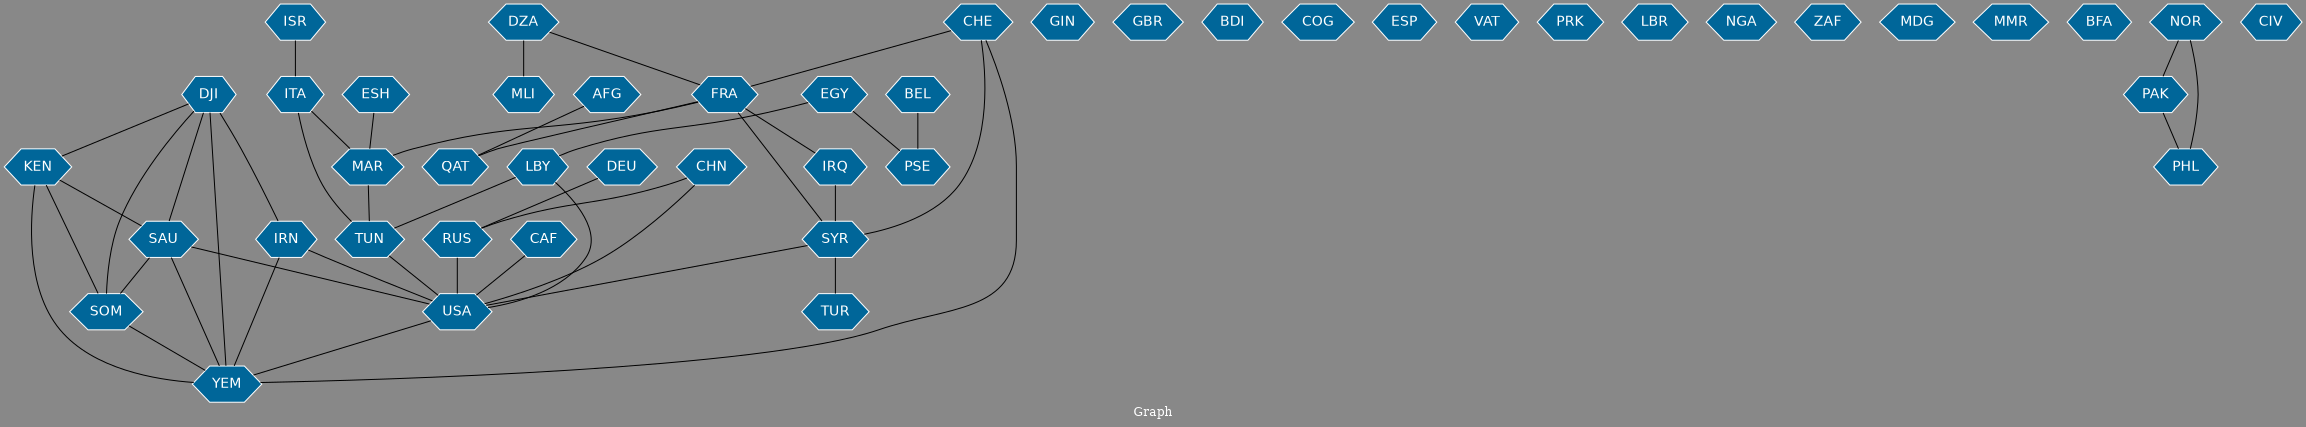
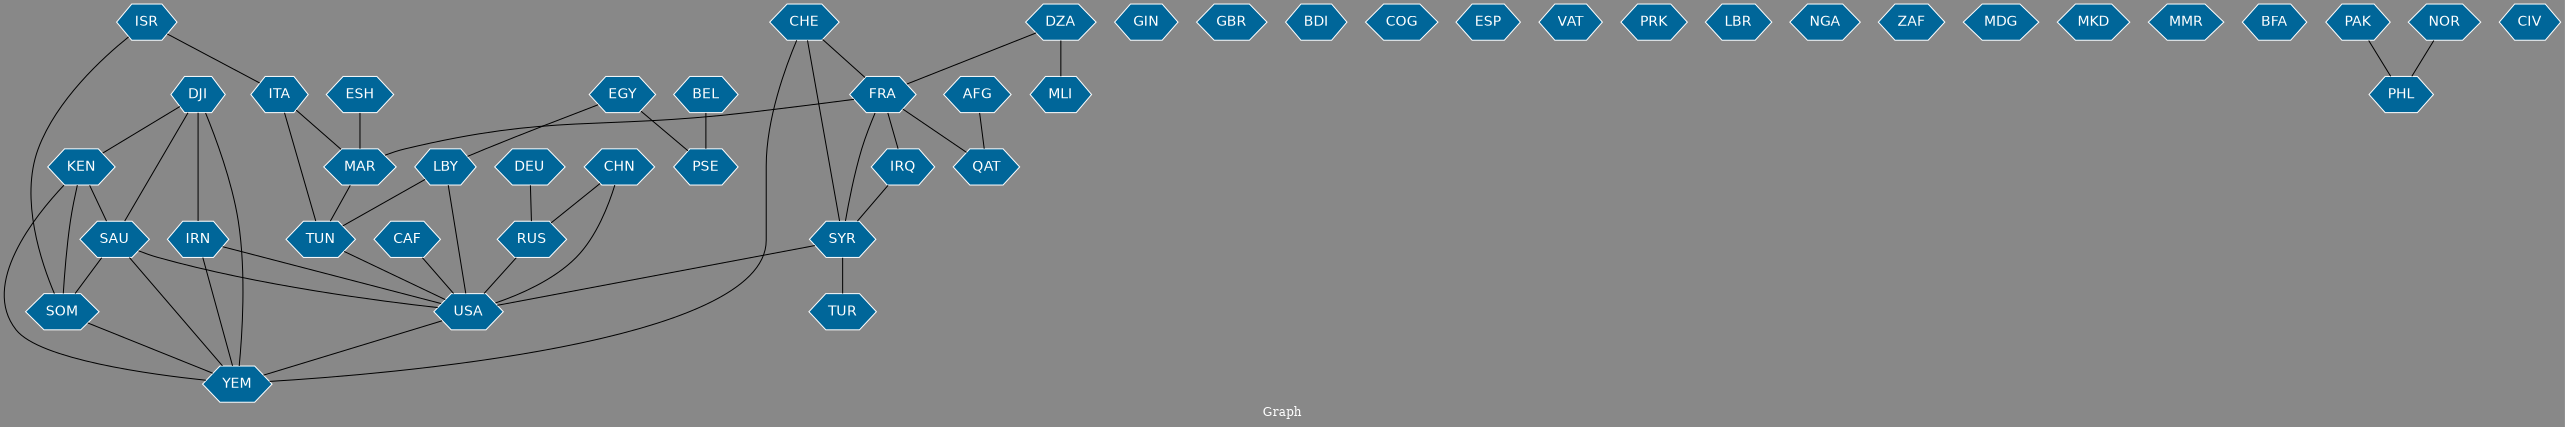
none -> (2094, 22)
(2171, 58) -> none
(133, 194) -> (38, 151)
